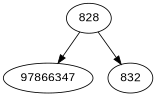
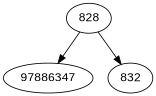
(48, 78) -> (48, 78)
